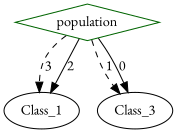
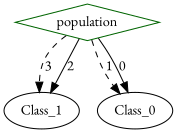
(135, 111) -> (135, 111)
